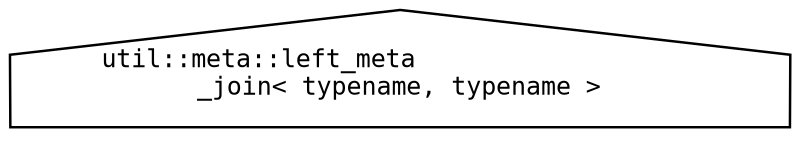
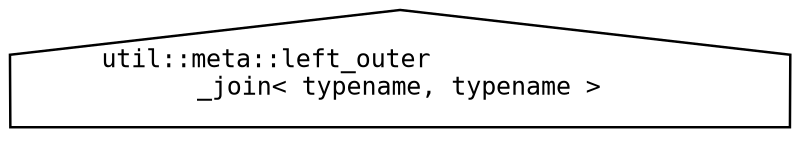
(400, 75) -> (400, 75)
